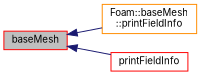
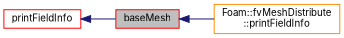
(149, 19) -> (277, 19)
(94, 51) -> (103, 19)
